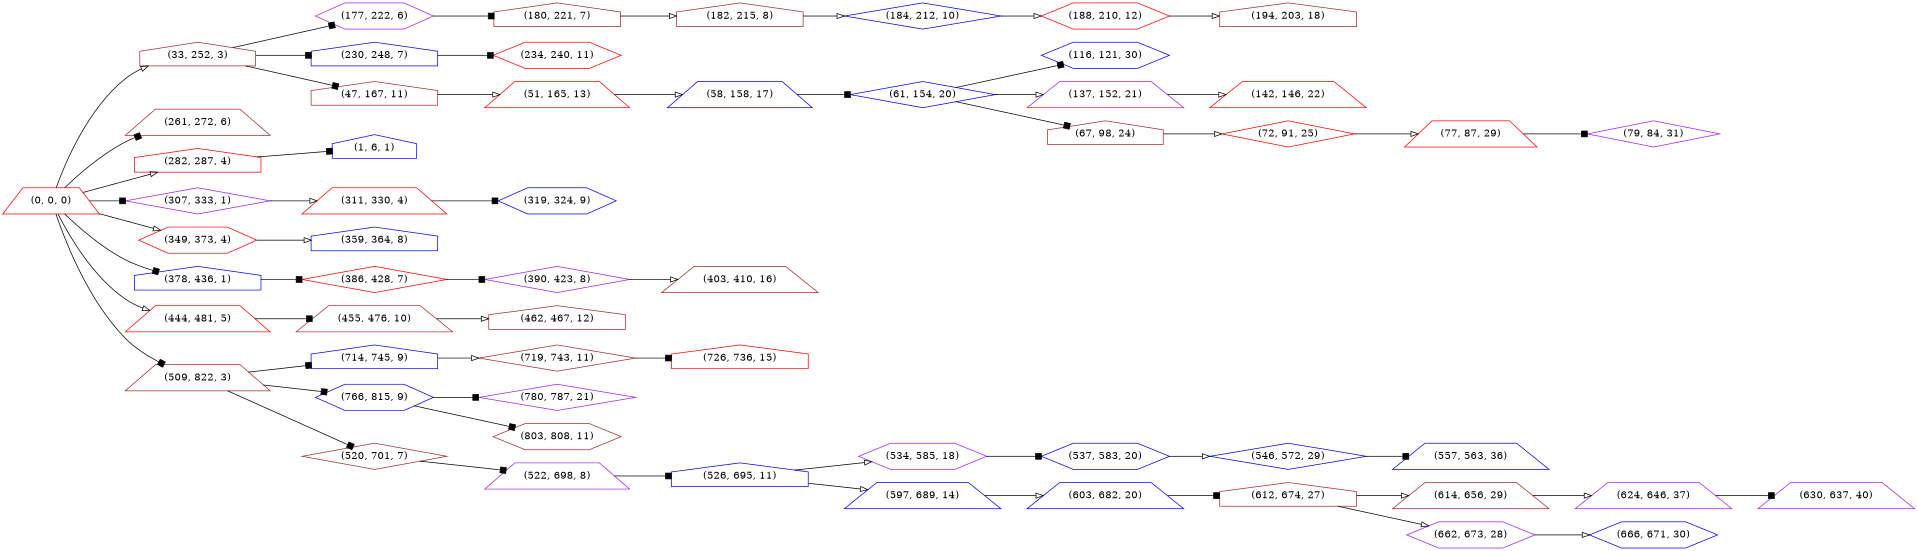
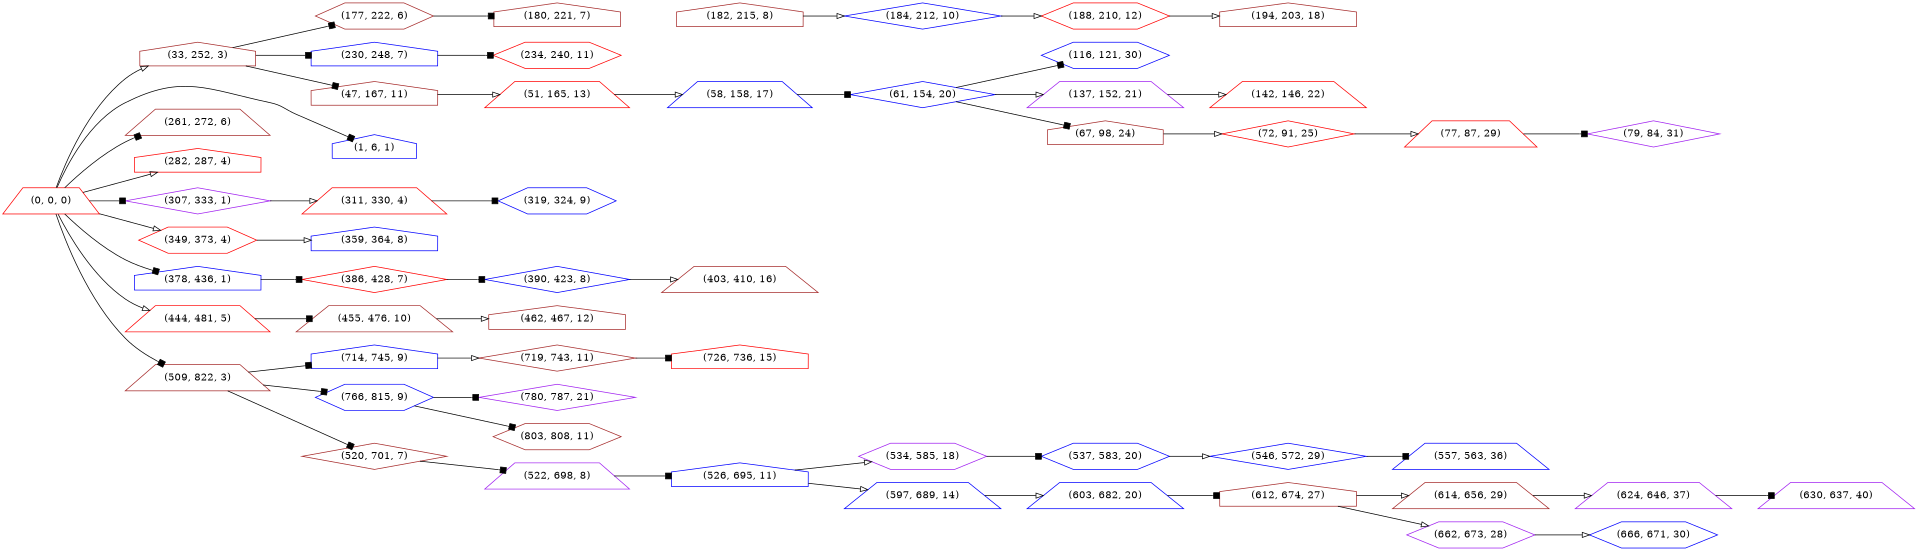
(374, 16) -> (374, 16)
(645, 16) -> none
(291, 154) -> (184, 87)
(557, 279) -> (557, 279)
